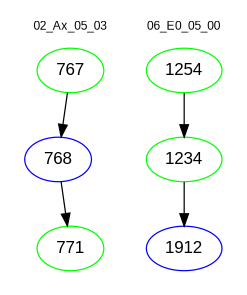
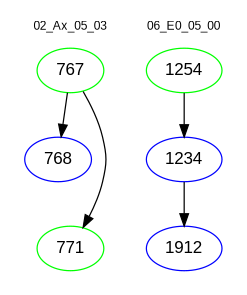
(184, 159) -> (184, 159)
(63, 198) -> (106, 153)
